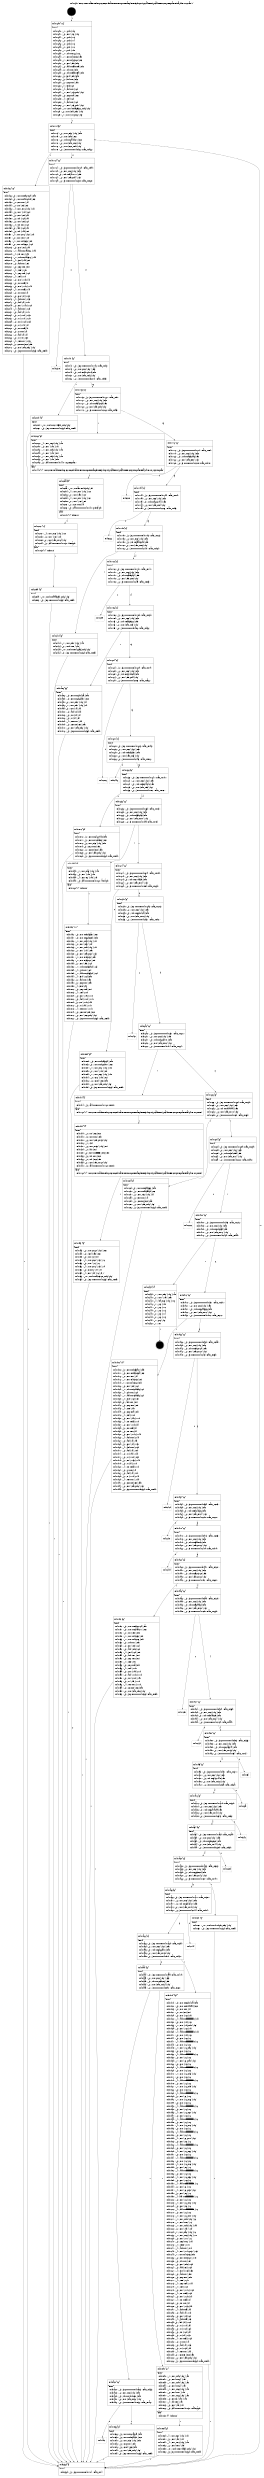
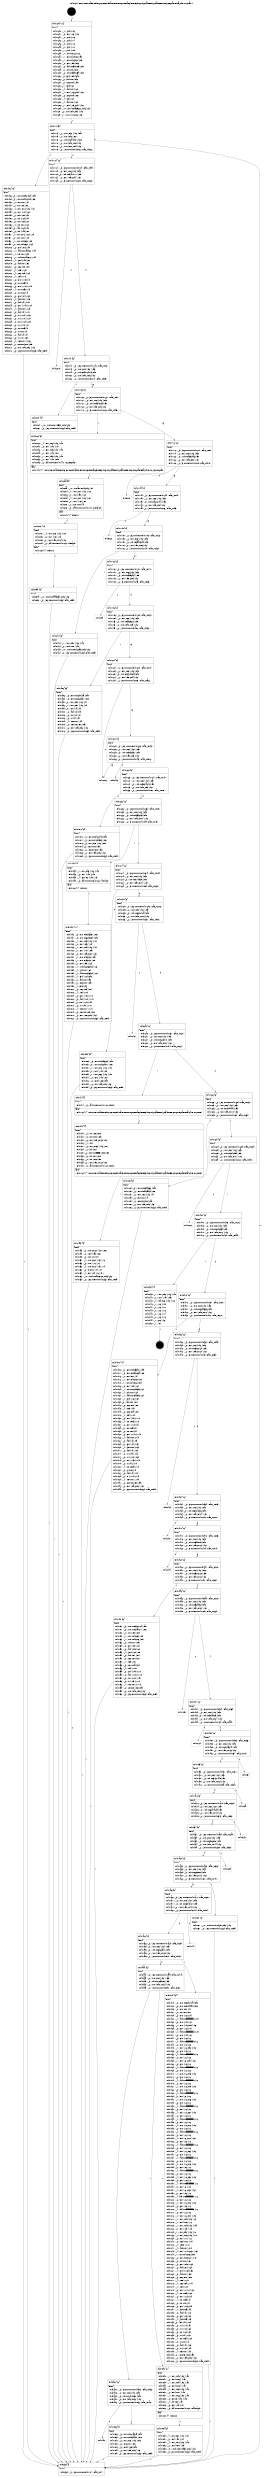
(137, 764) -> (108, 769)
